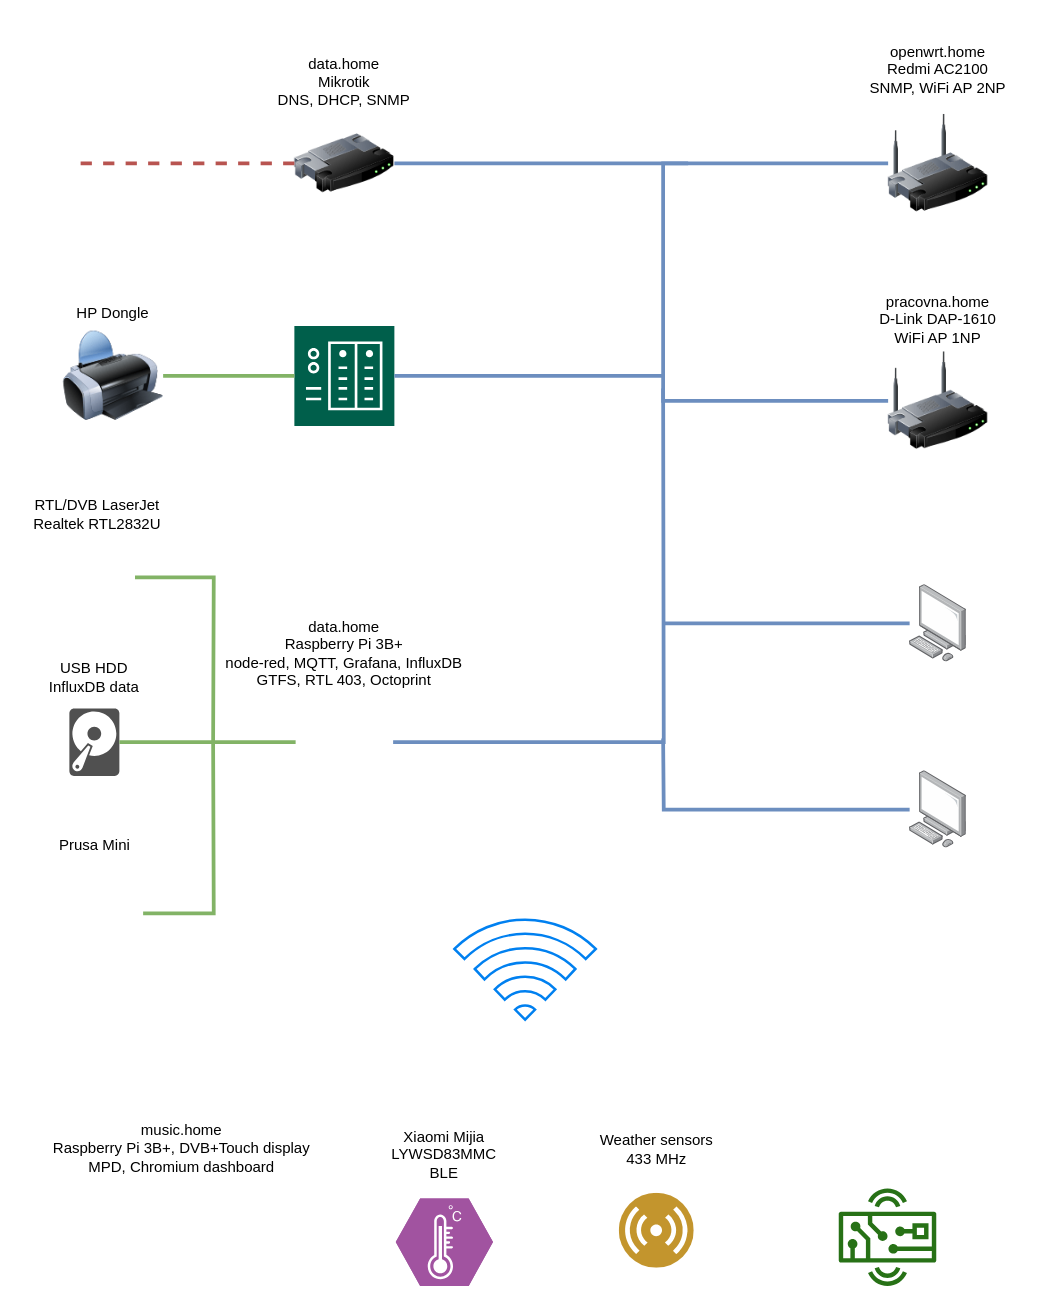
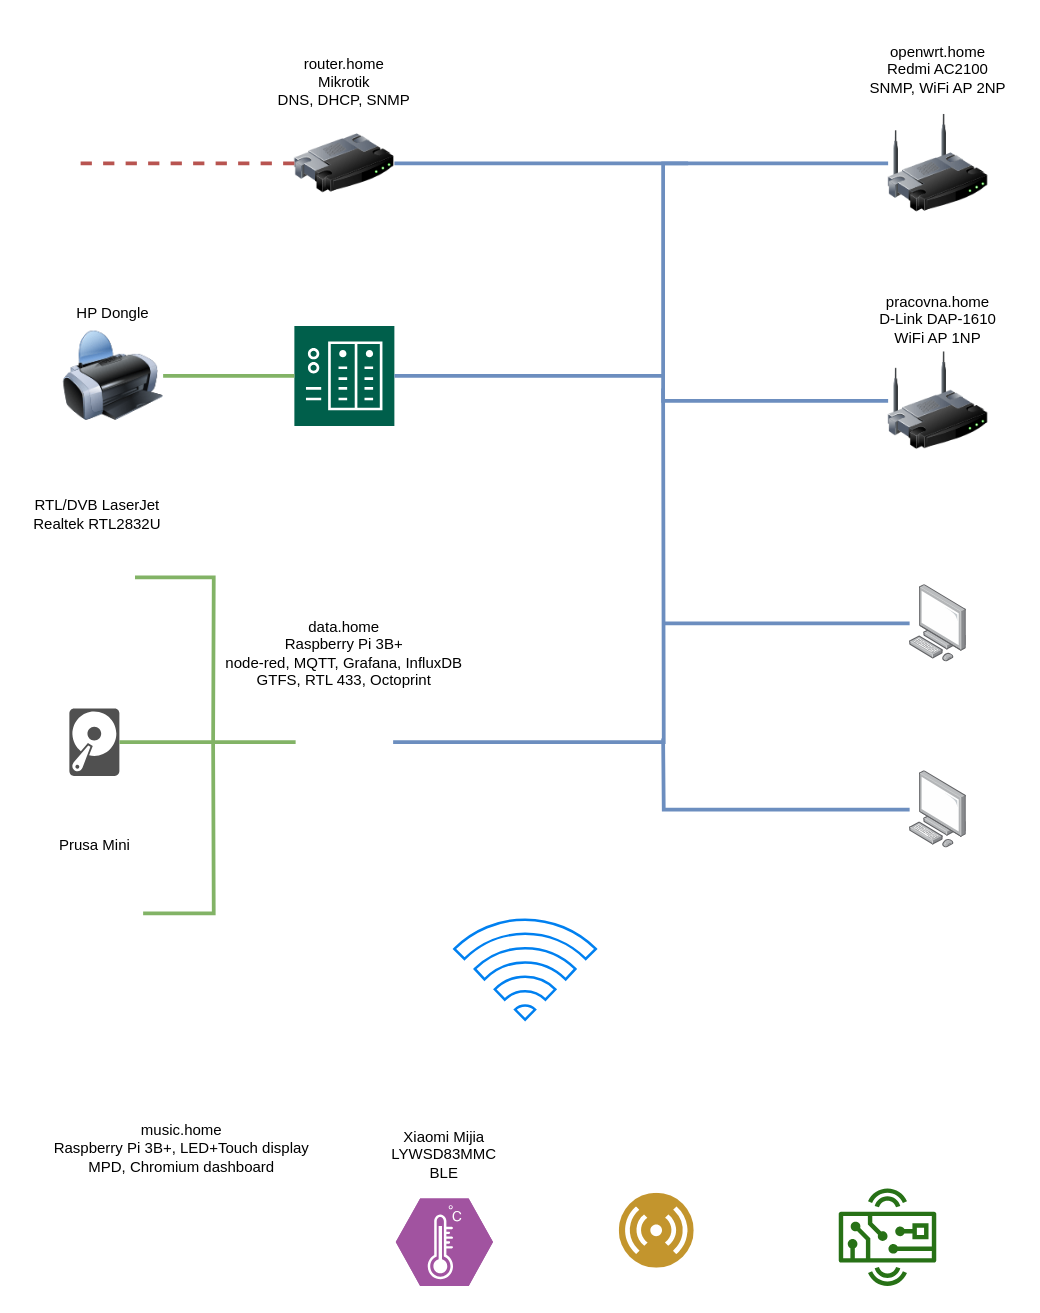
(344, 82) -> (344, 82)
(344, 653) -> (344, 653)
(94, 677) -> none
(182, 1148) -> (182, 1148)
(657, 1149) -> none
